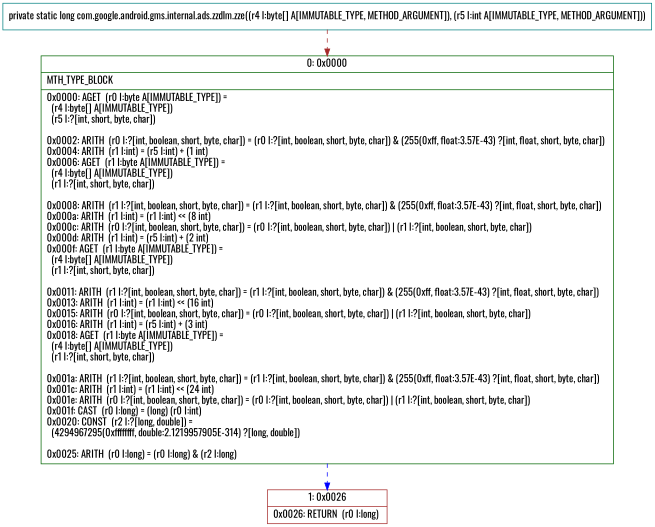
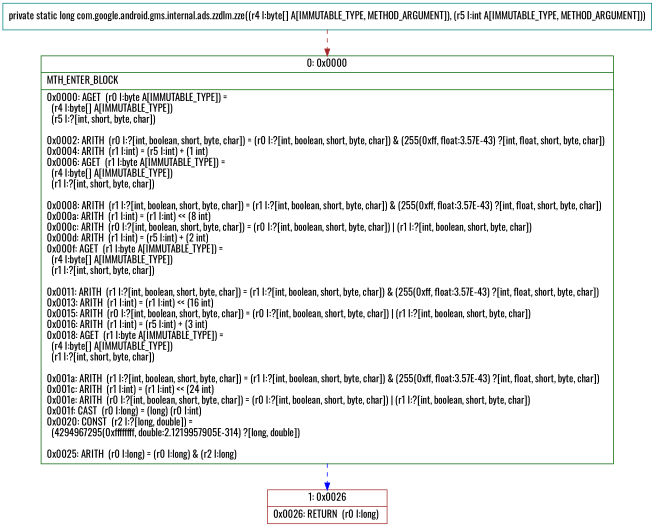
(80, 81) -> (83, 81)
